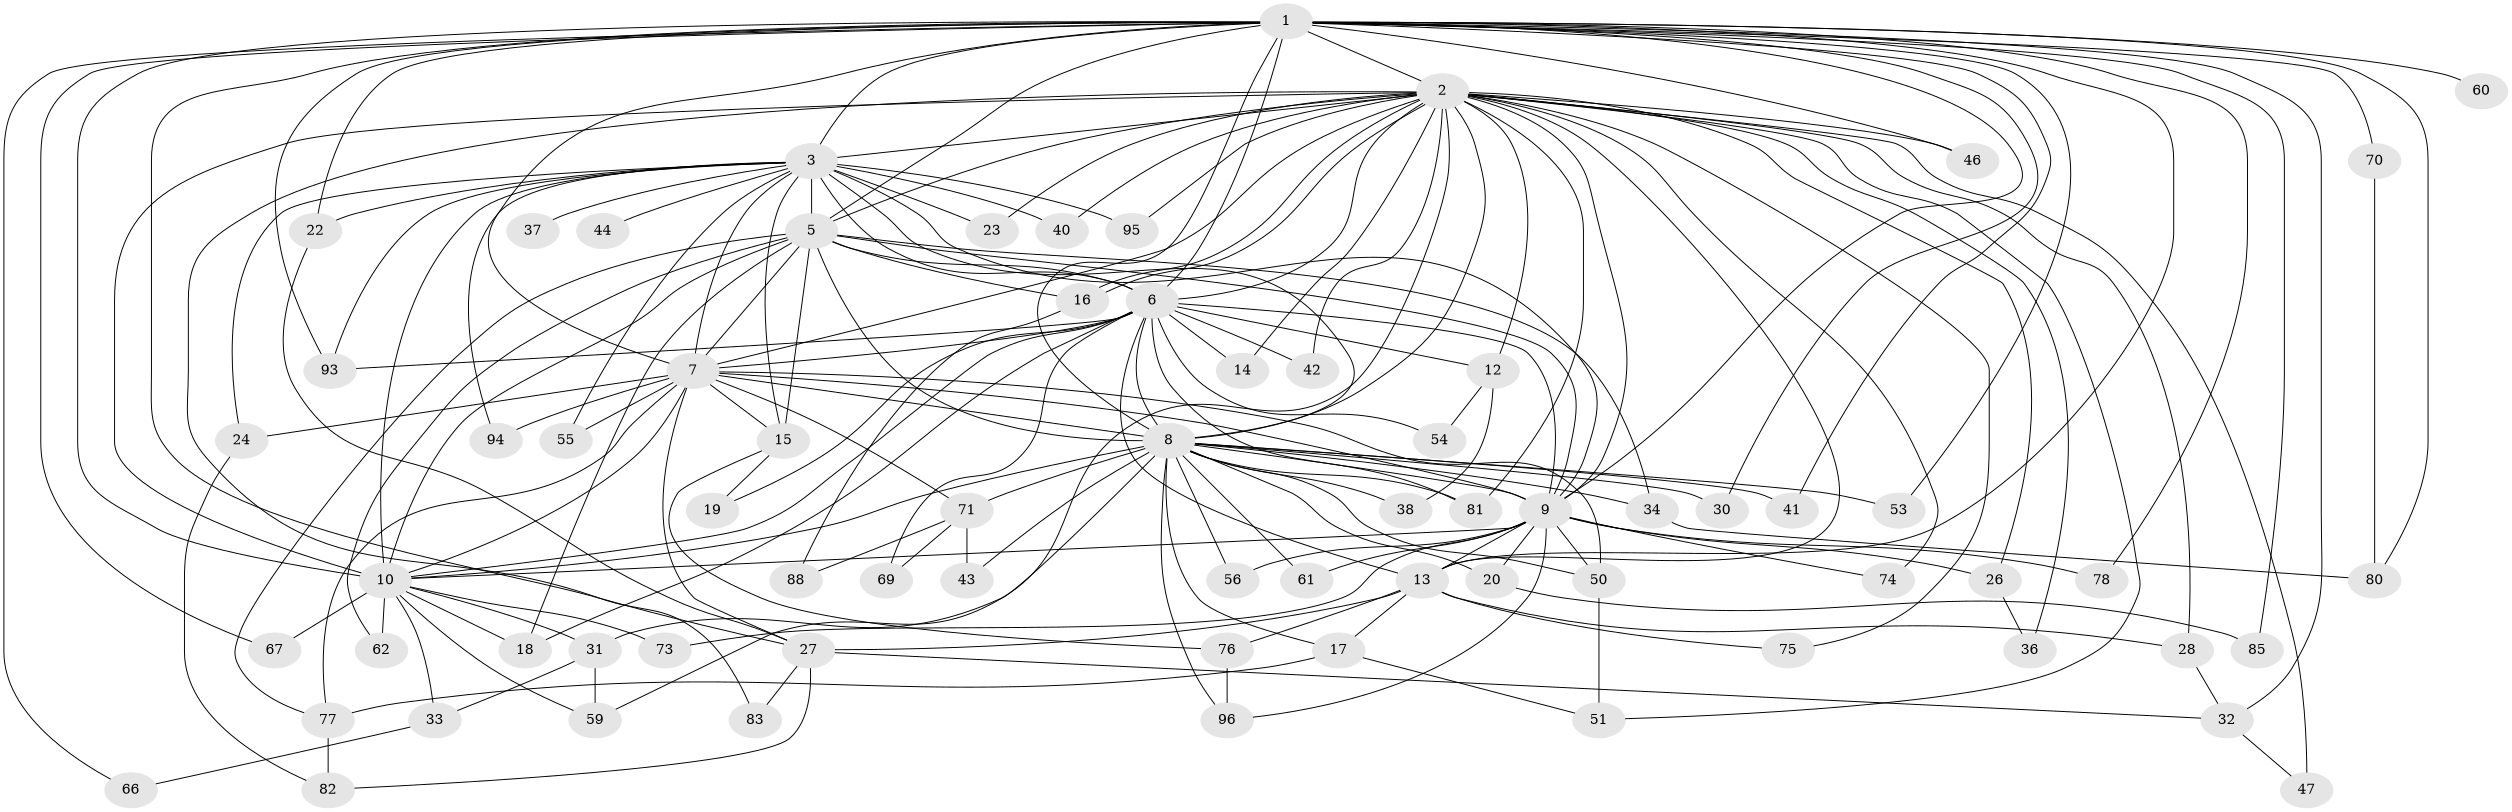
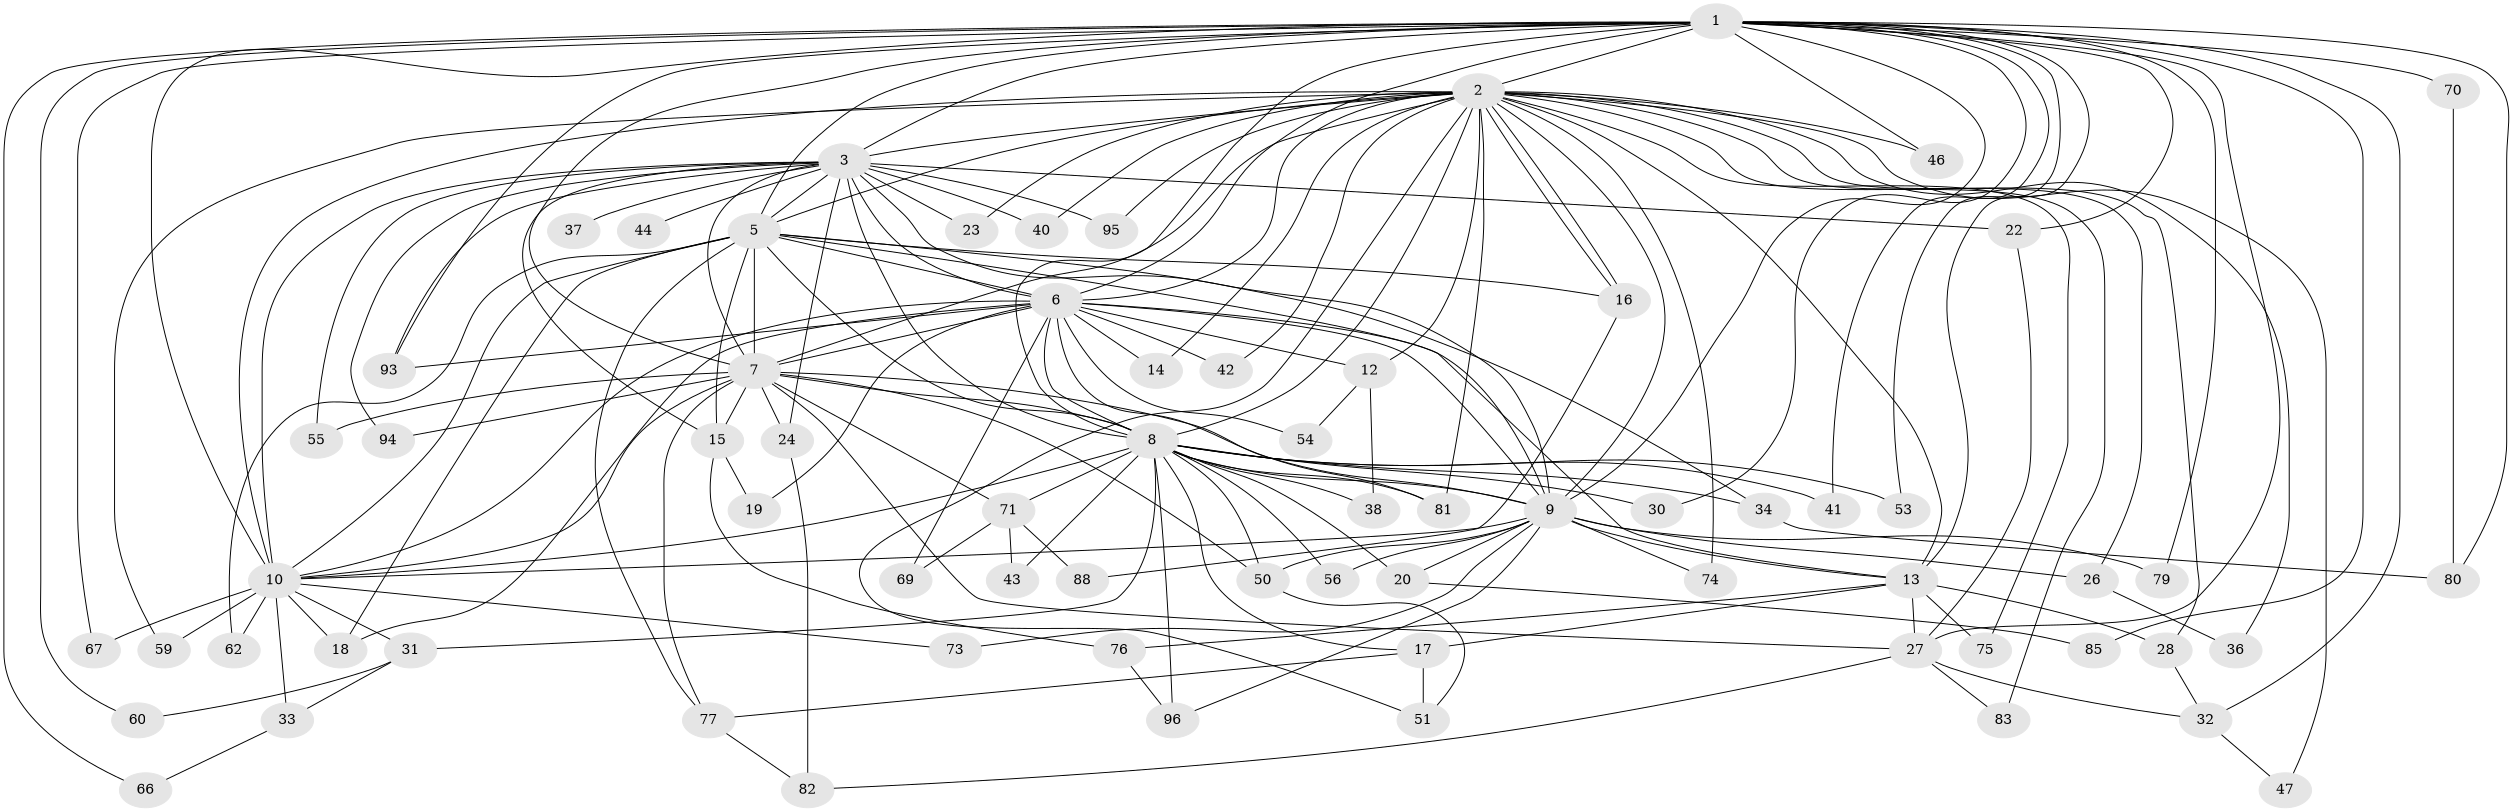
(1307, 581) -> none
(2102, 581) -> (2162, 581)
(595, 692) -> (278, 694)
